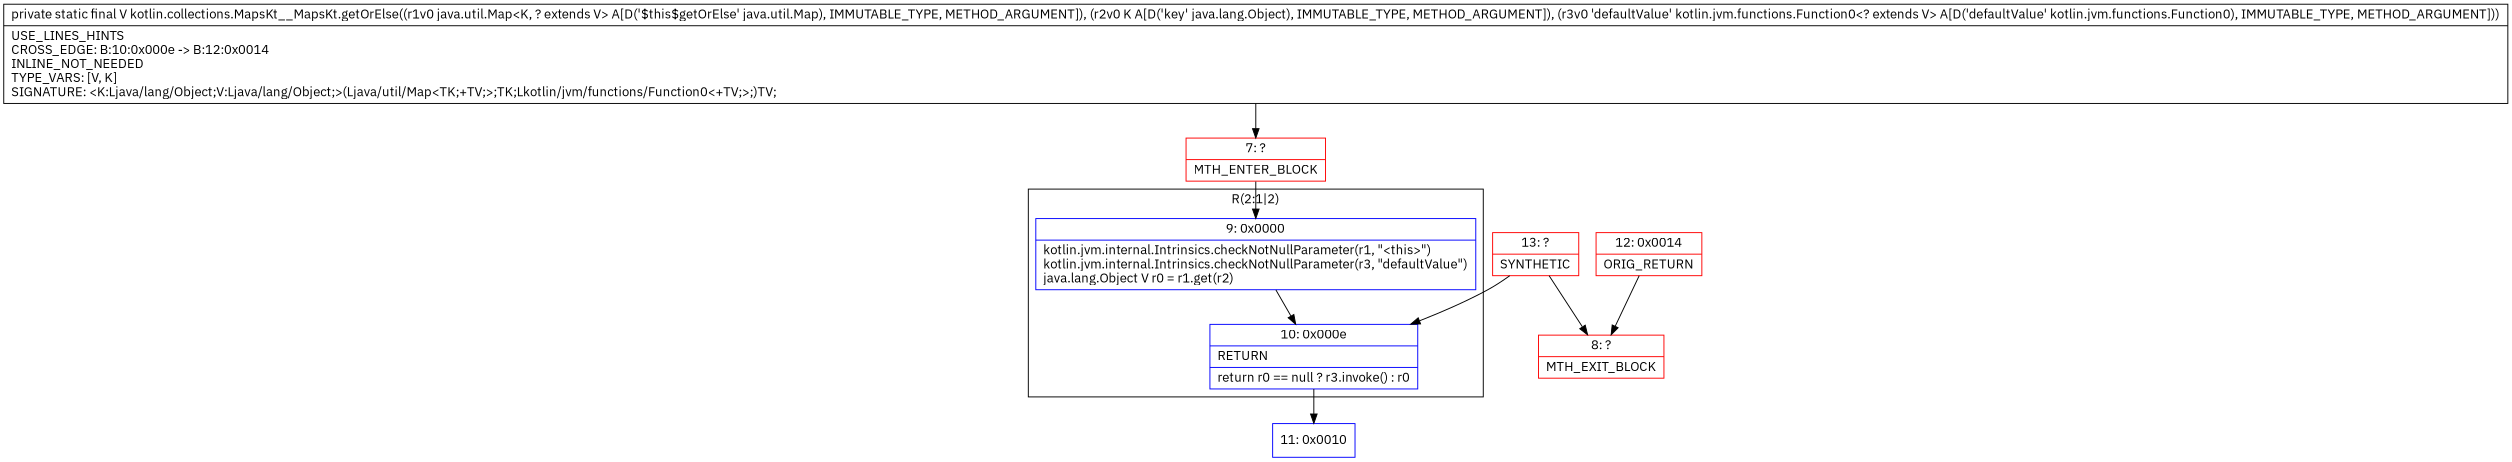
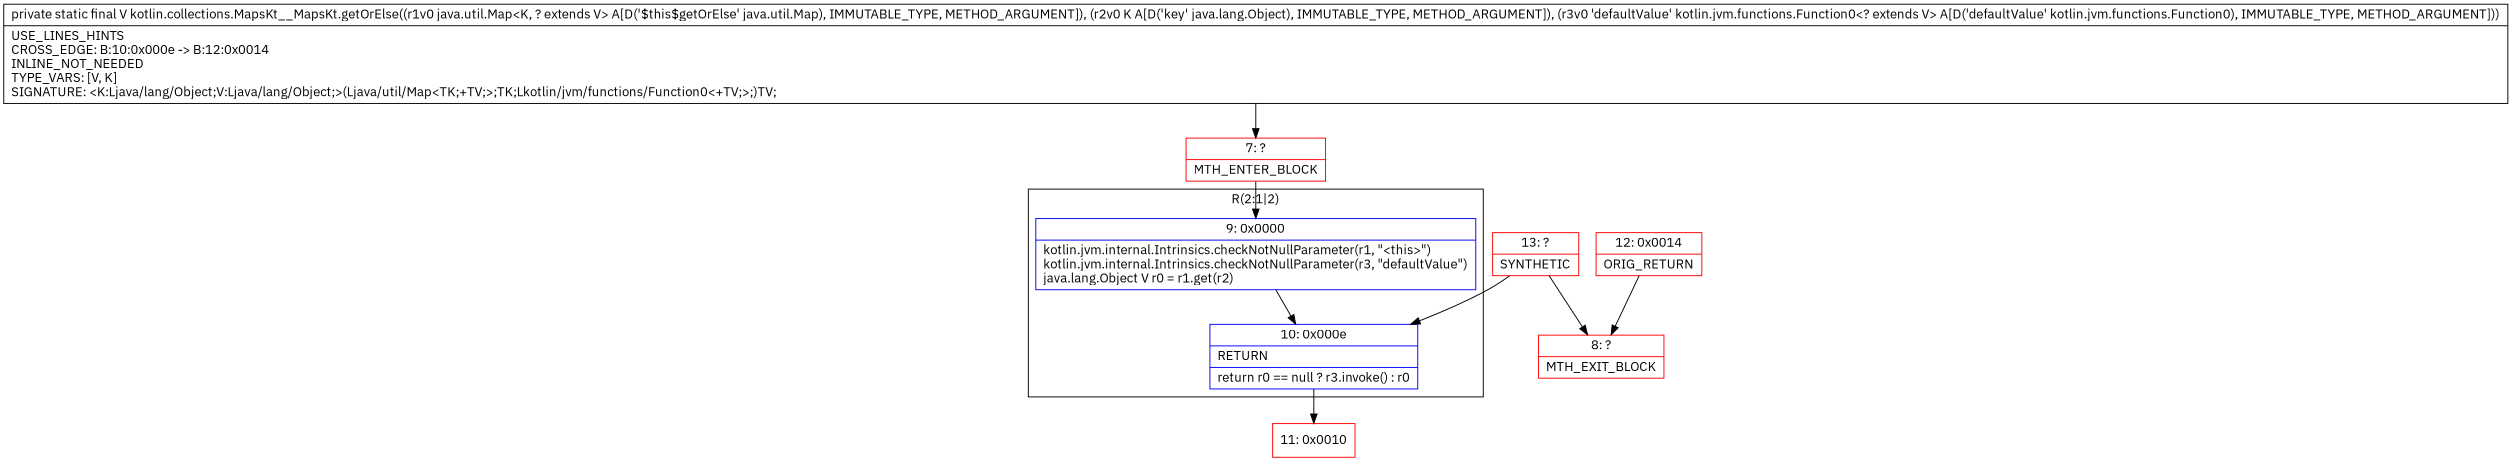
(1314, 440) -> (1314, 440)
